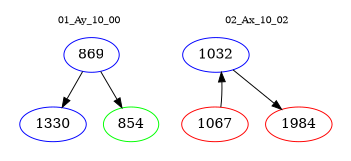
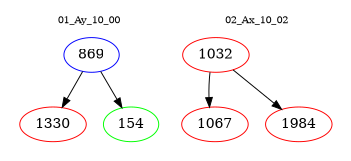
(216, 55) -> (216, 55)
(222, 95) -> (209, 85)
(53, 124) -> (53, 124)
(131, 124) -> (131, 124)
